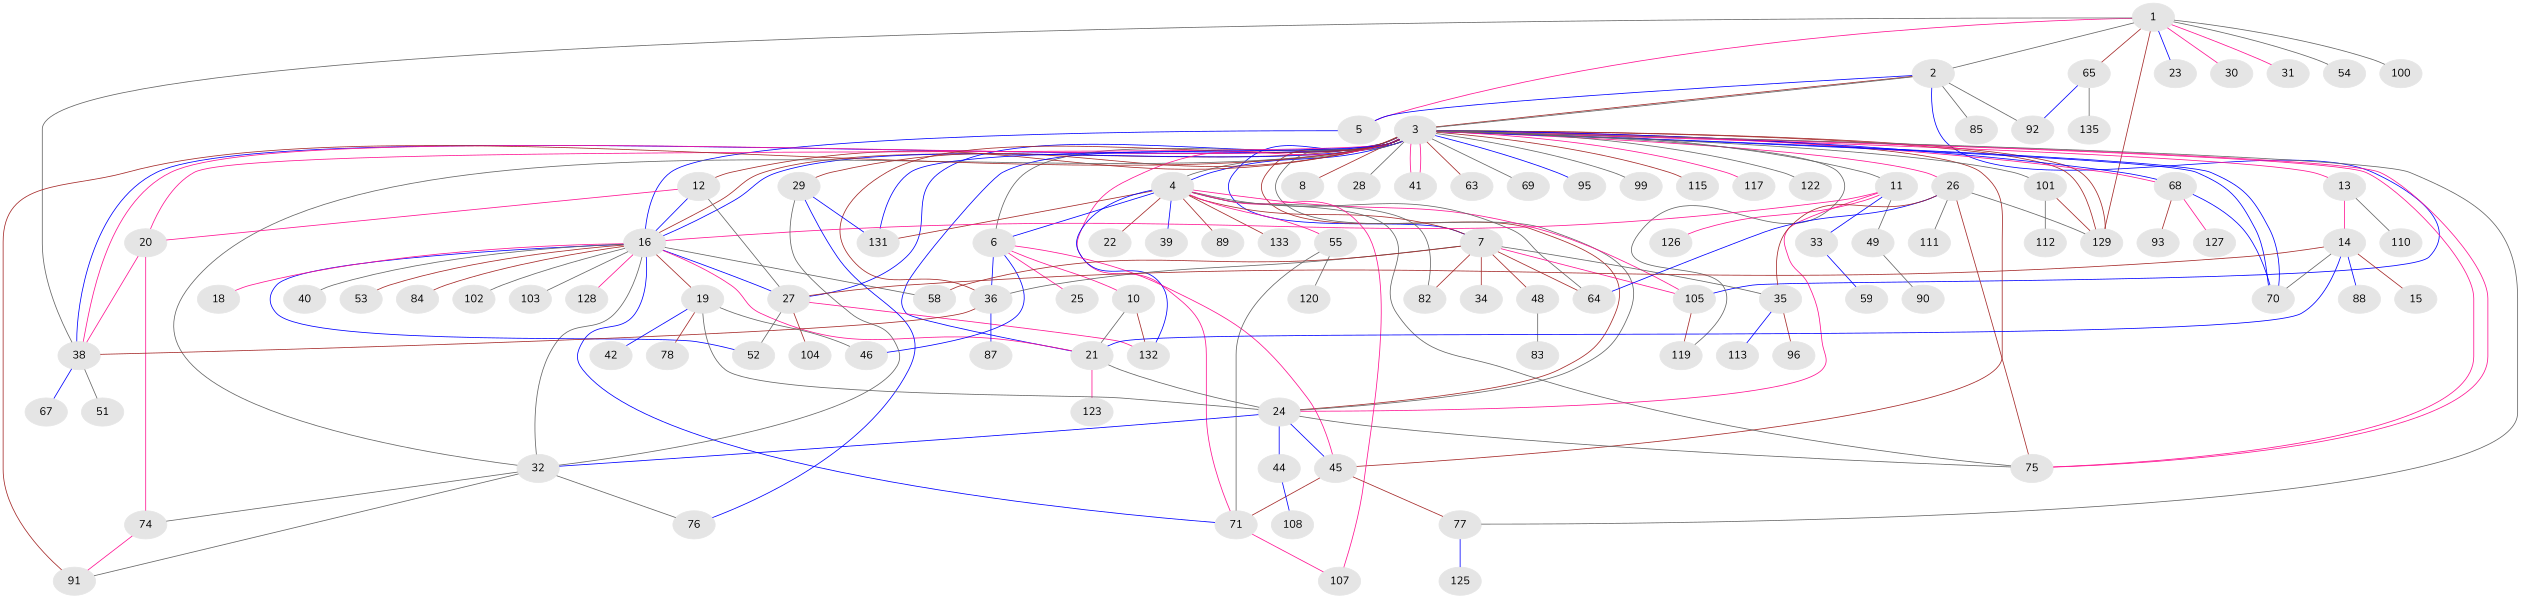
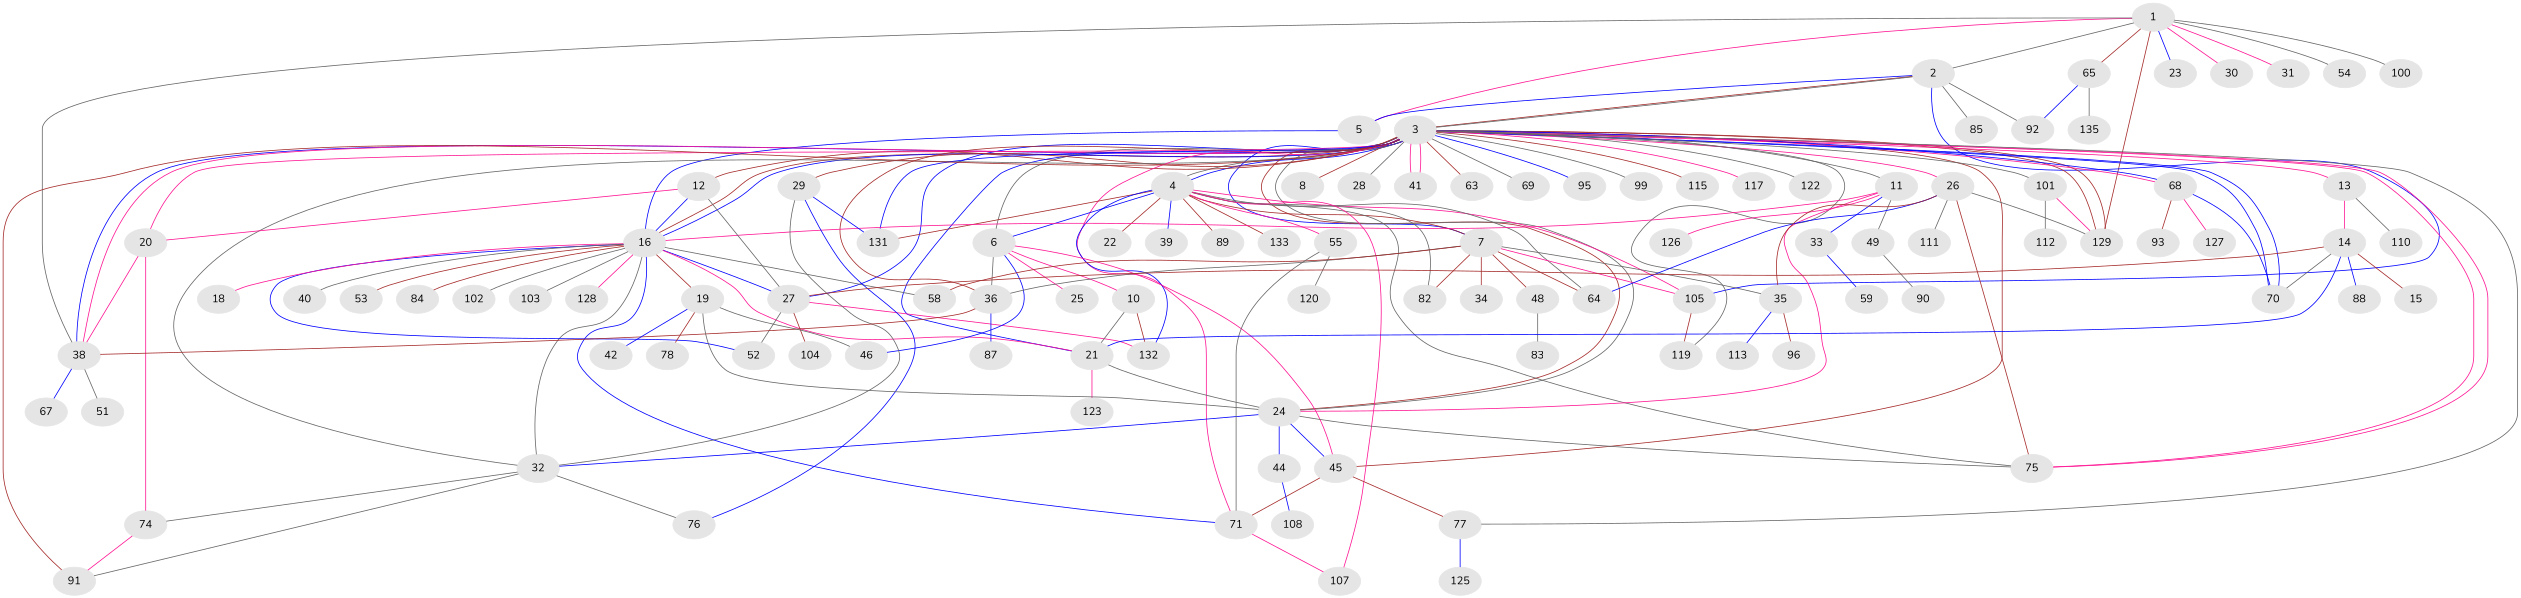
(2073, 215) -> (2073, 215)
(992, 271) -> (992, 271)
